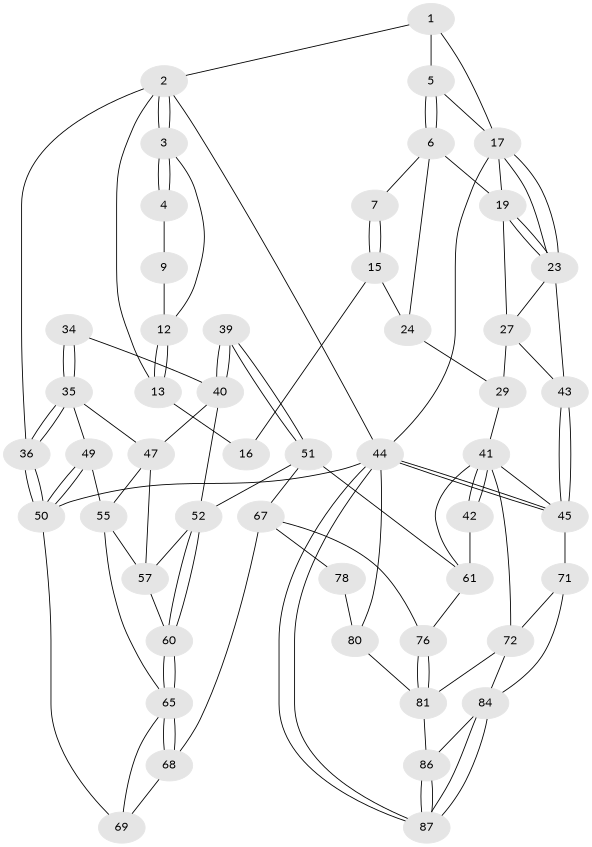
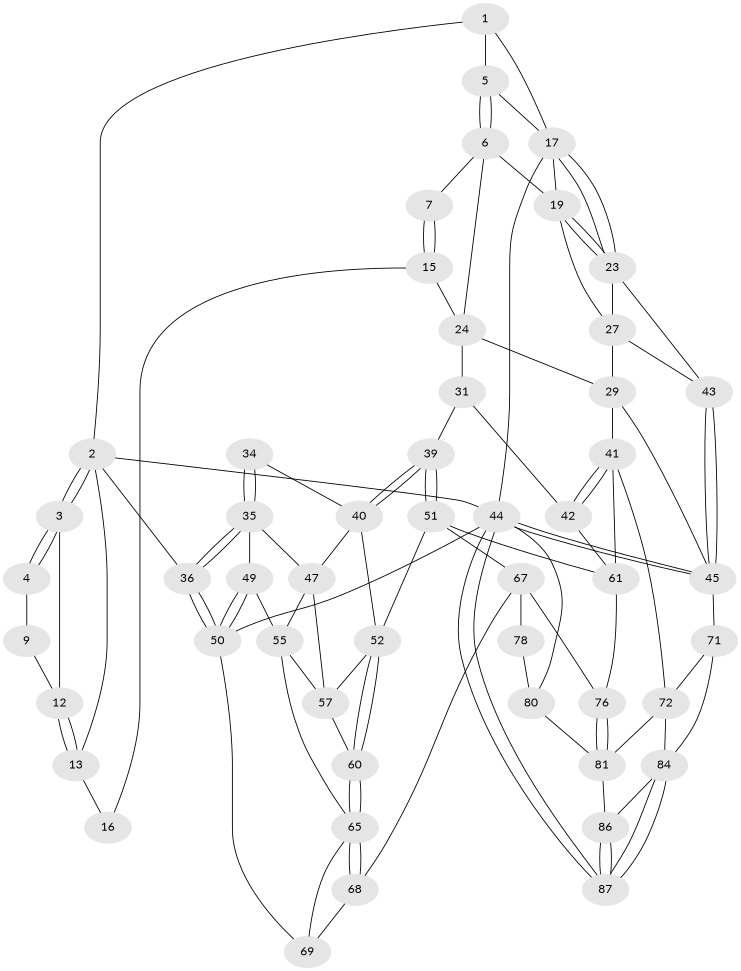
none -> (462, 392)
(526, 486) -> (668, 483)
